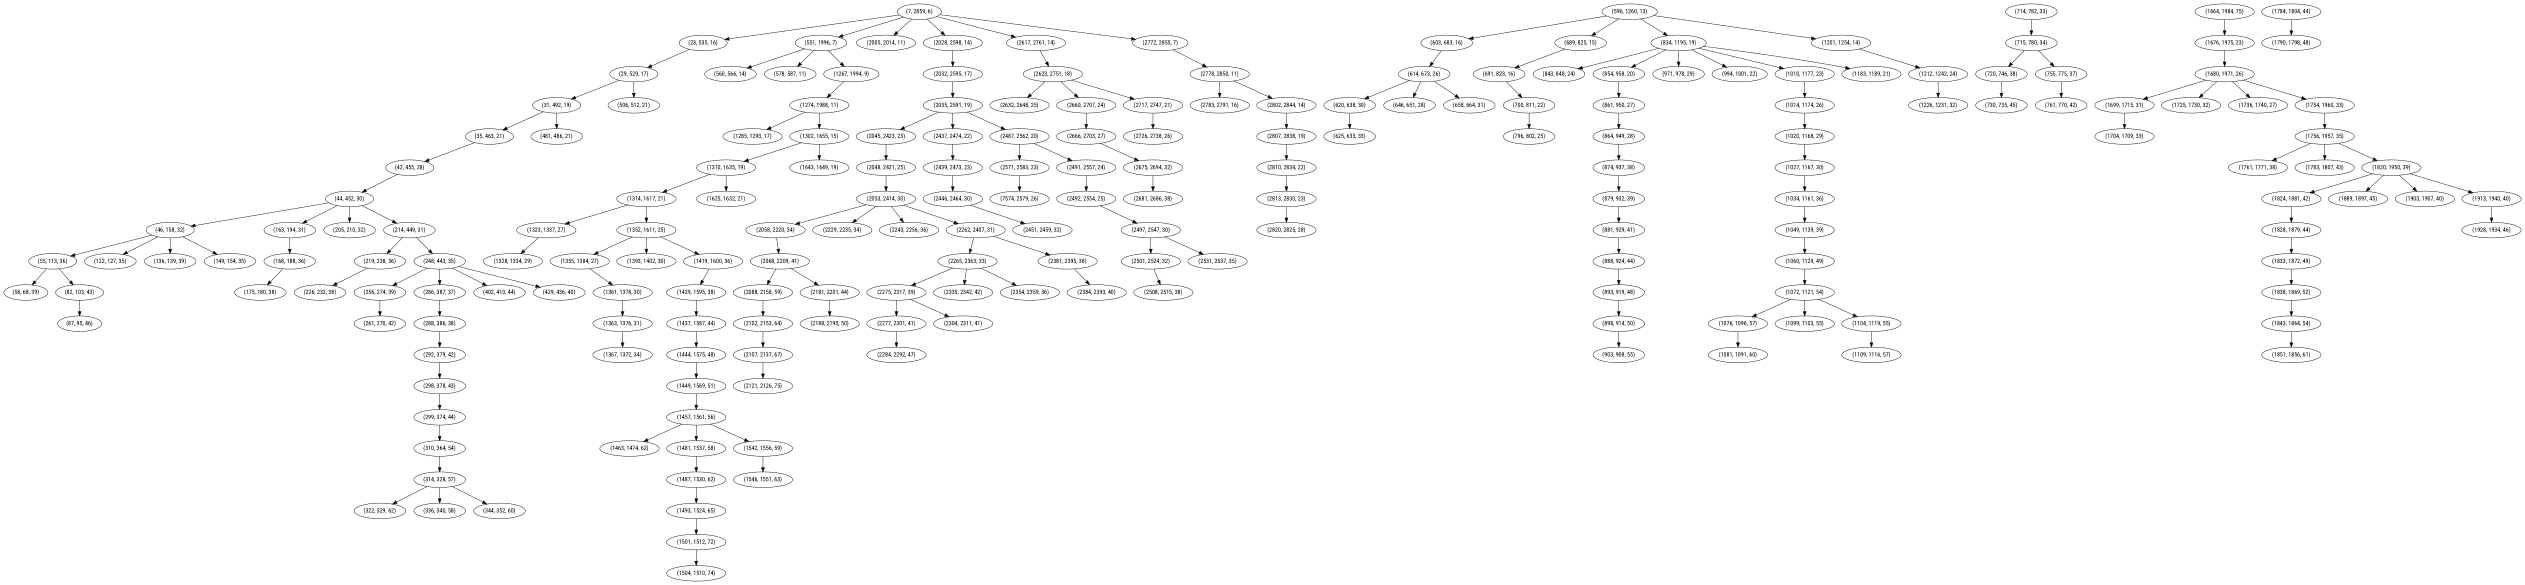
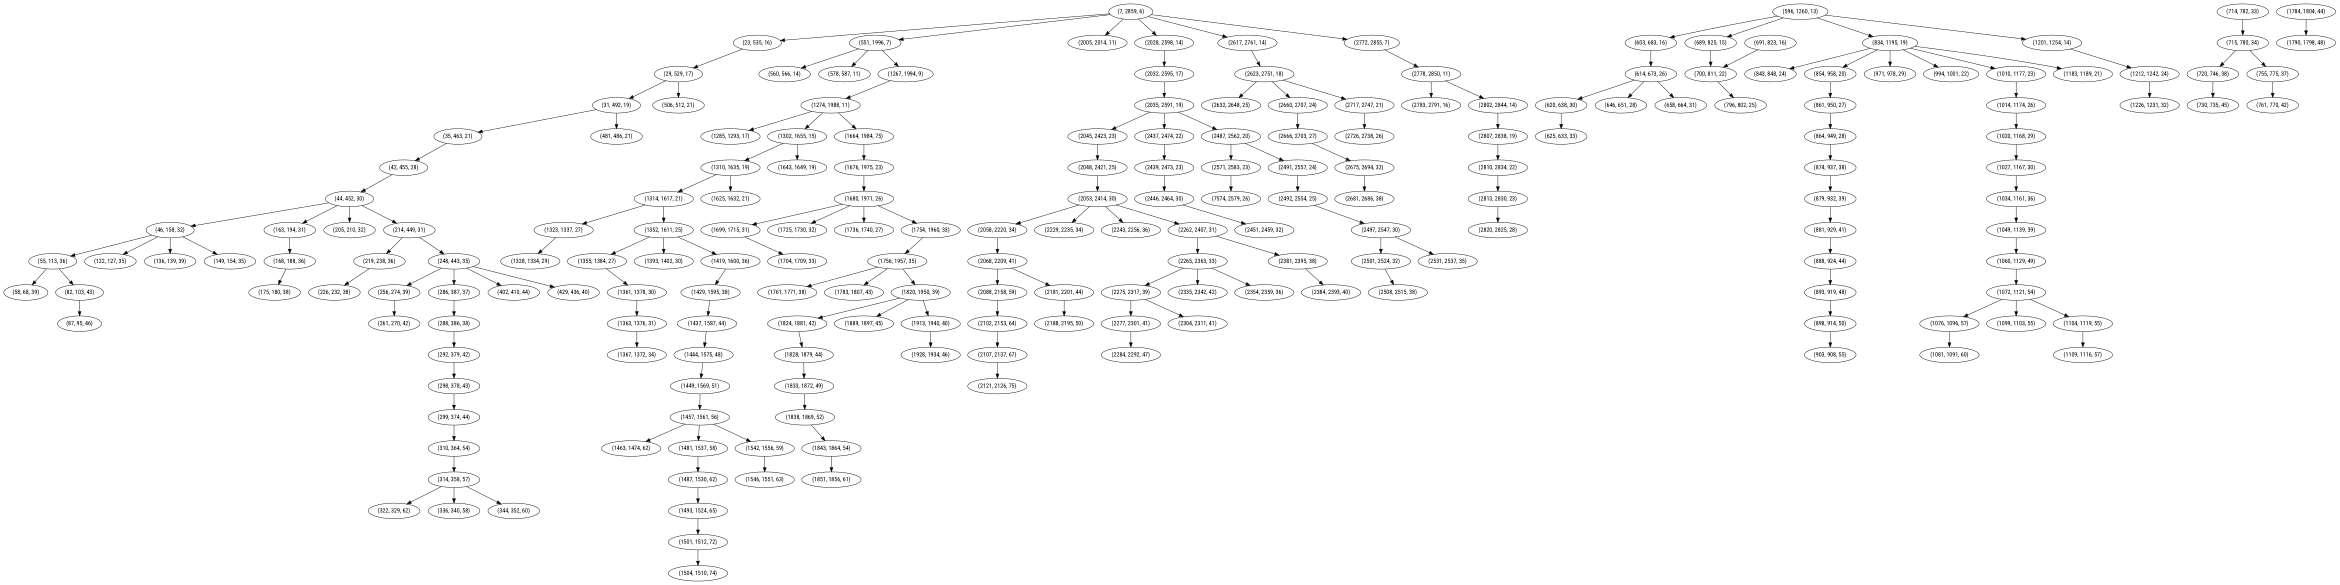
(1542, 58) -> (1711, 56)
none -> (846, 119)
(2425, 199) -> none
(440, 480) -> (454, 480)
